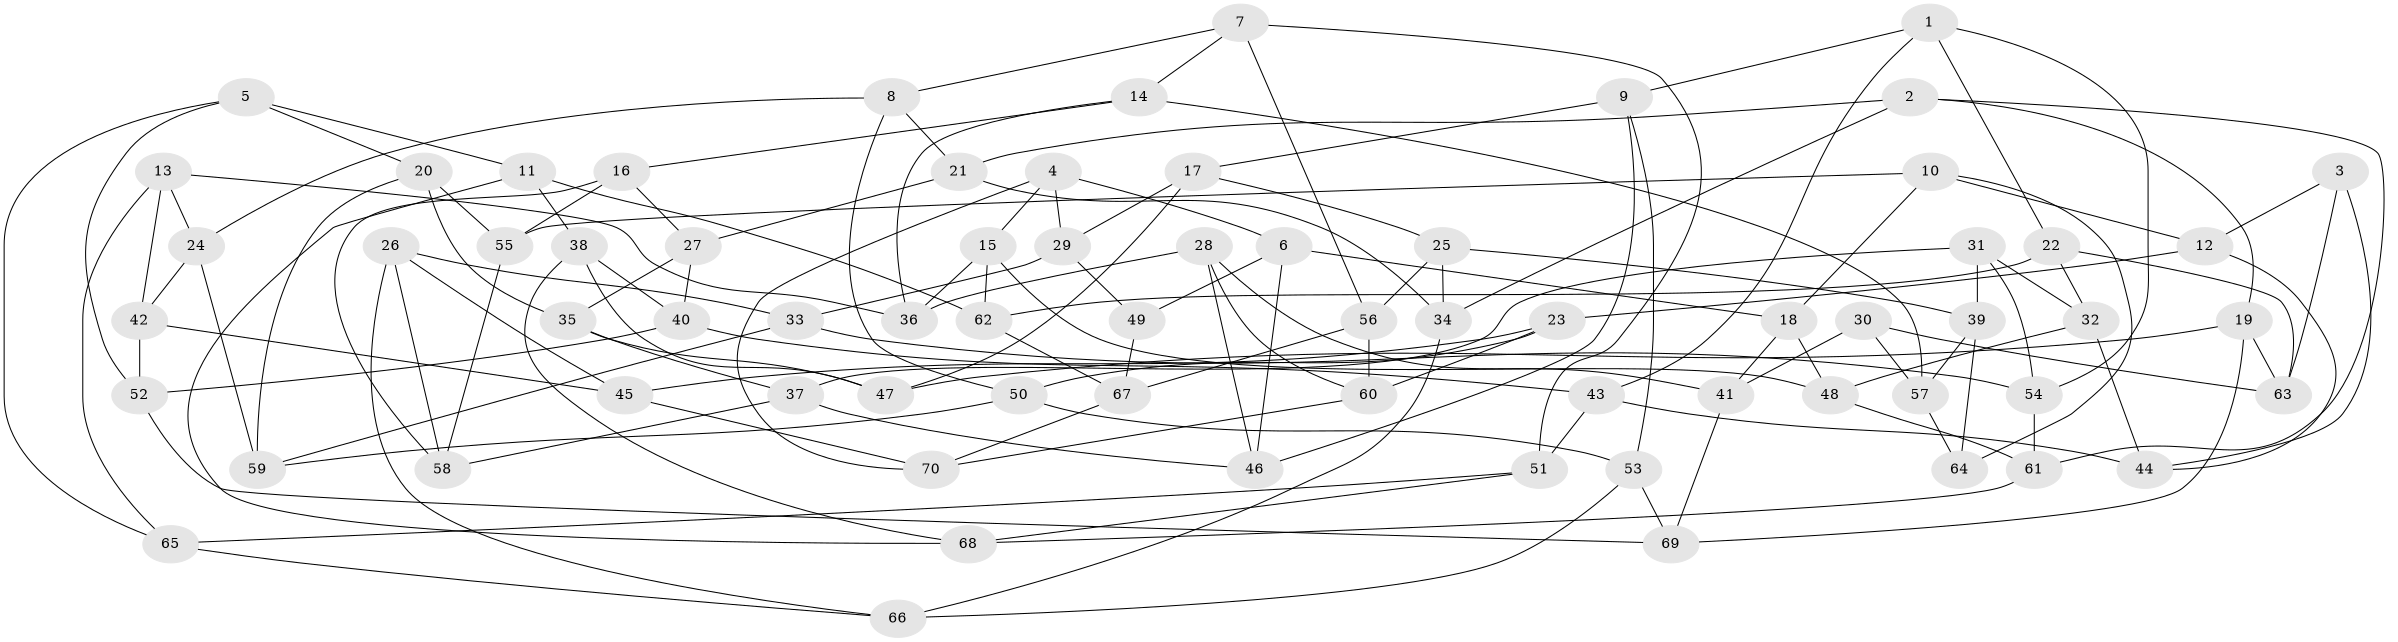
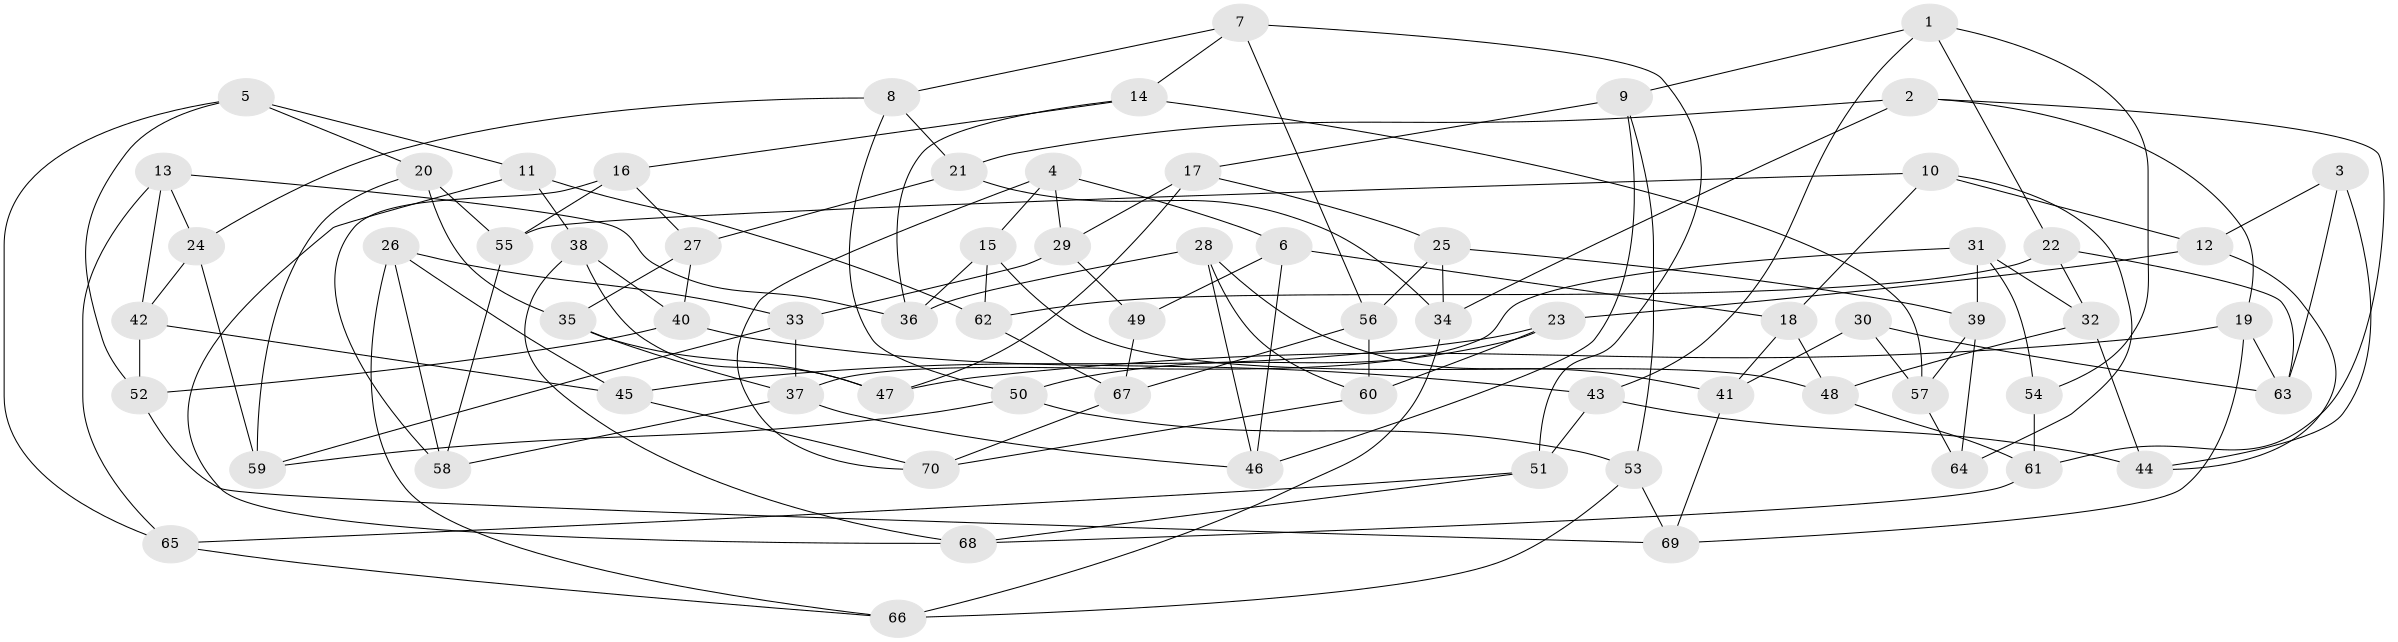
(1415, 358) -> (796, 358)
